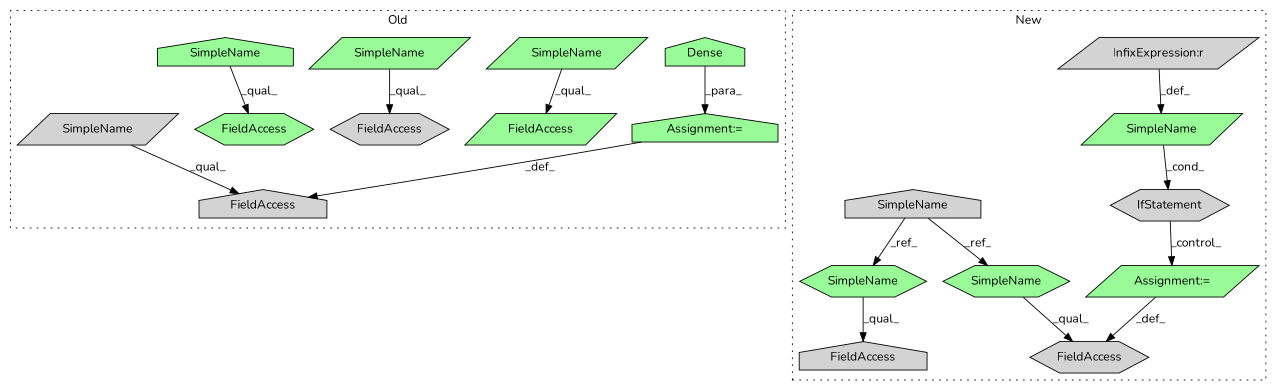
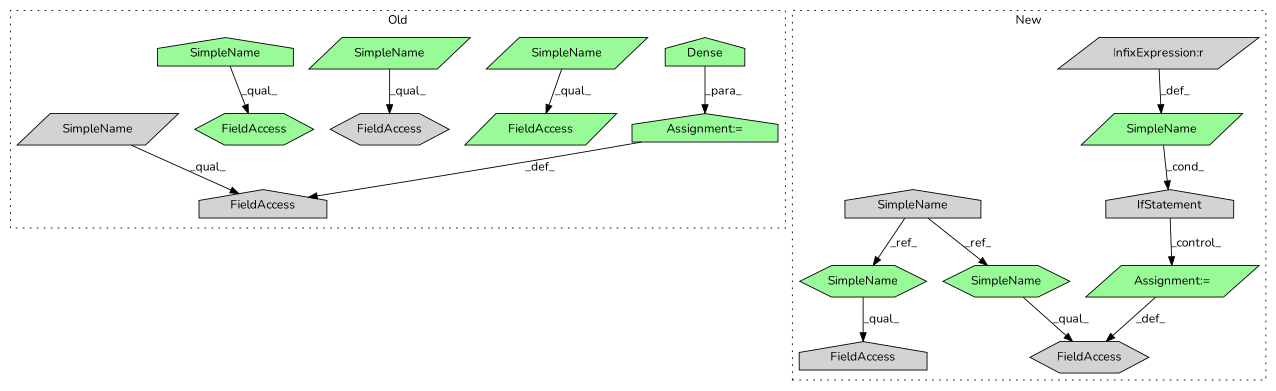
(1170, 205) -> (1170, 205)
